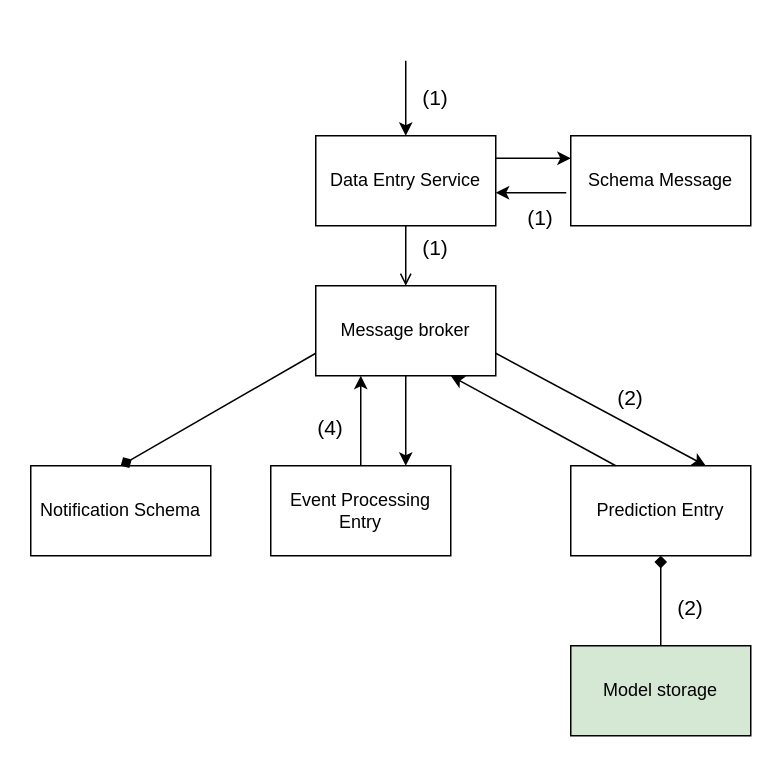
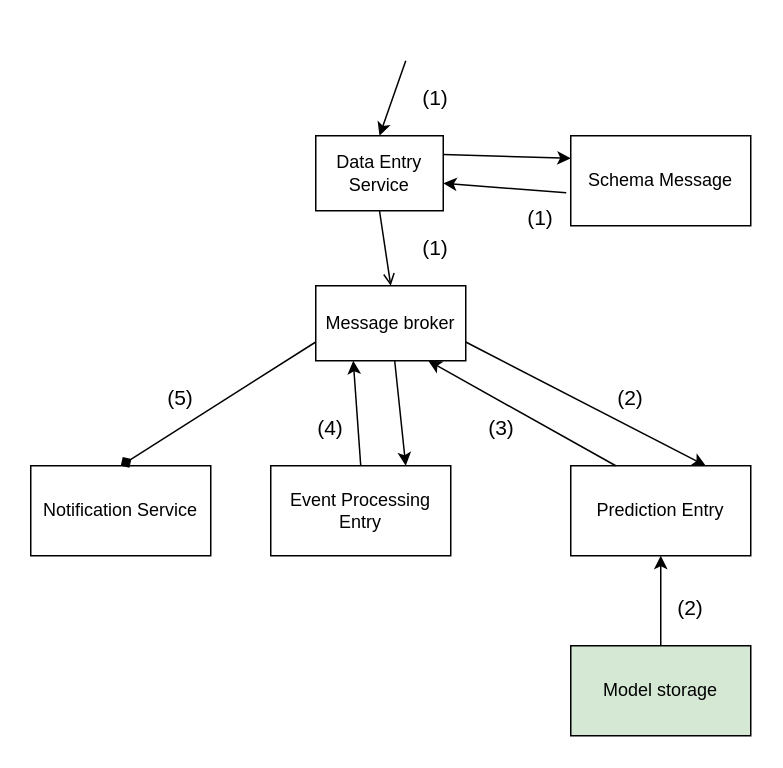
(406, 181) -> (380, 173)
(406, 331) -> (391, 323)
none -> (181, 398)
none -> (502, 428)
(121, 511) -> (121, 511)
(661, 568) -> (661, 567)
